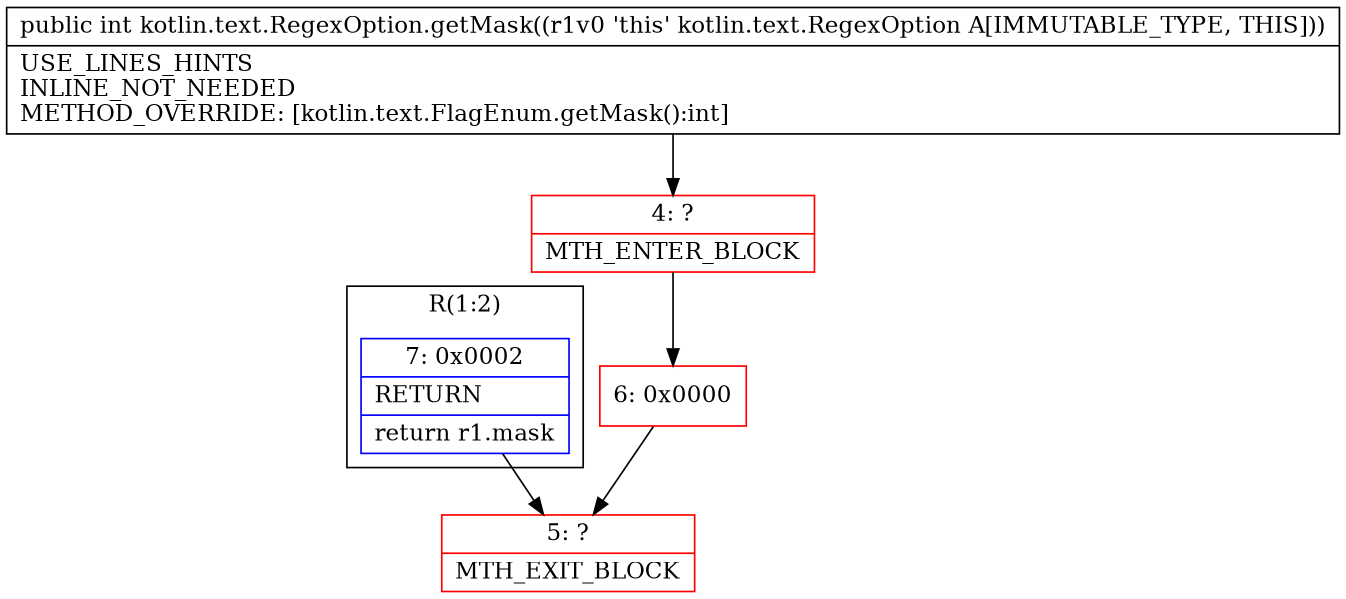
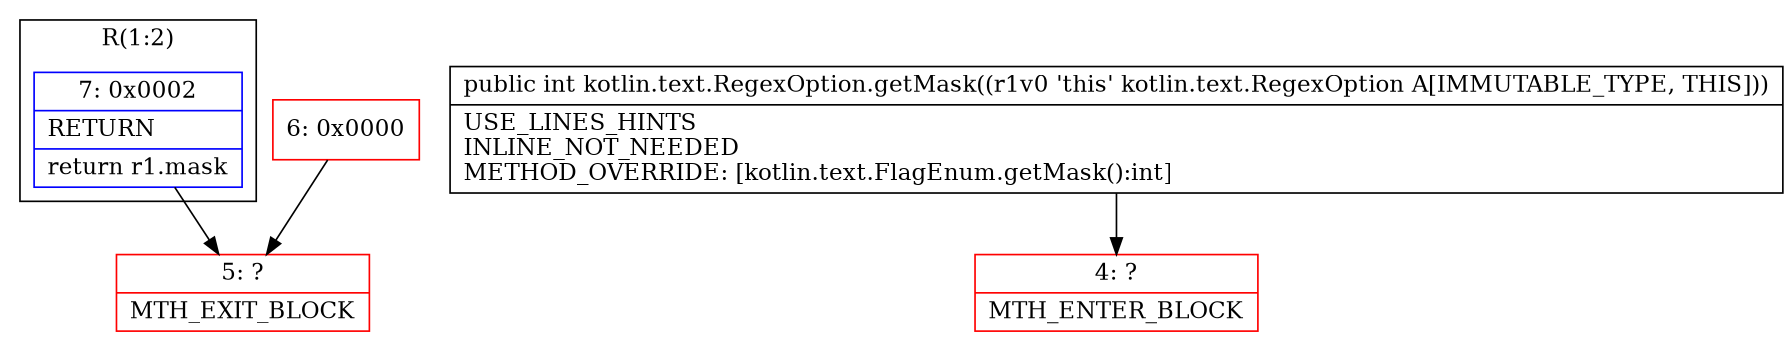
(673, 310) -> none
